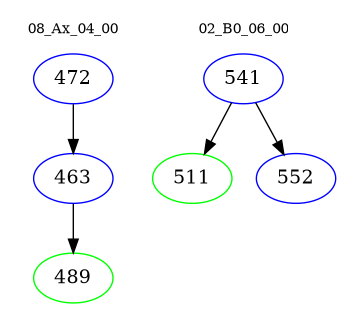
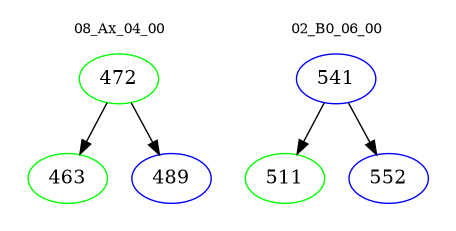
(73, 79) -> (119, 79)
(73, 178) -> (68, 178)
(73, 221) -> (142, 122)
(73, 278) -> (172, 178)
